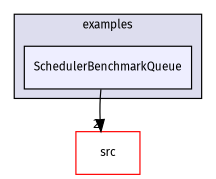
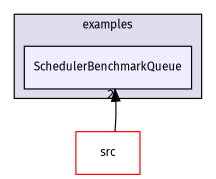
(100, 106) -> (116, 116)
